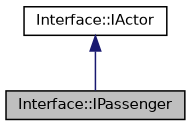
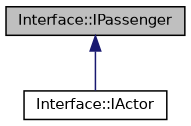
(95, 71) -> (95, 71)
